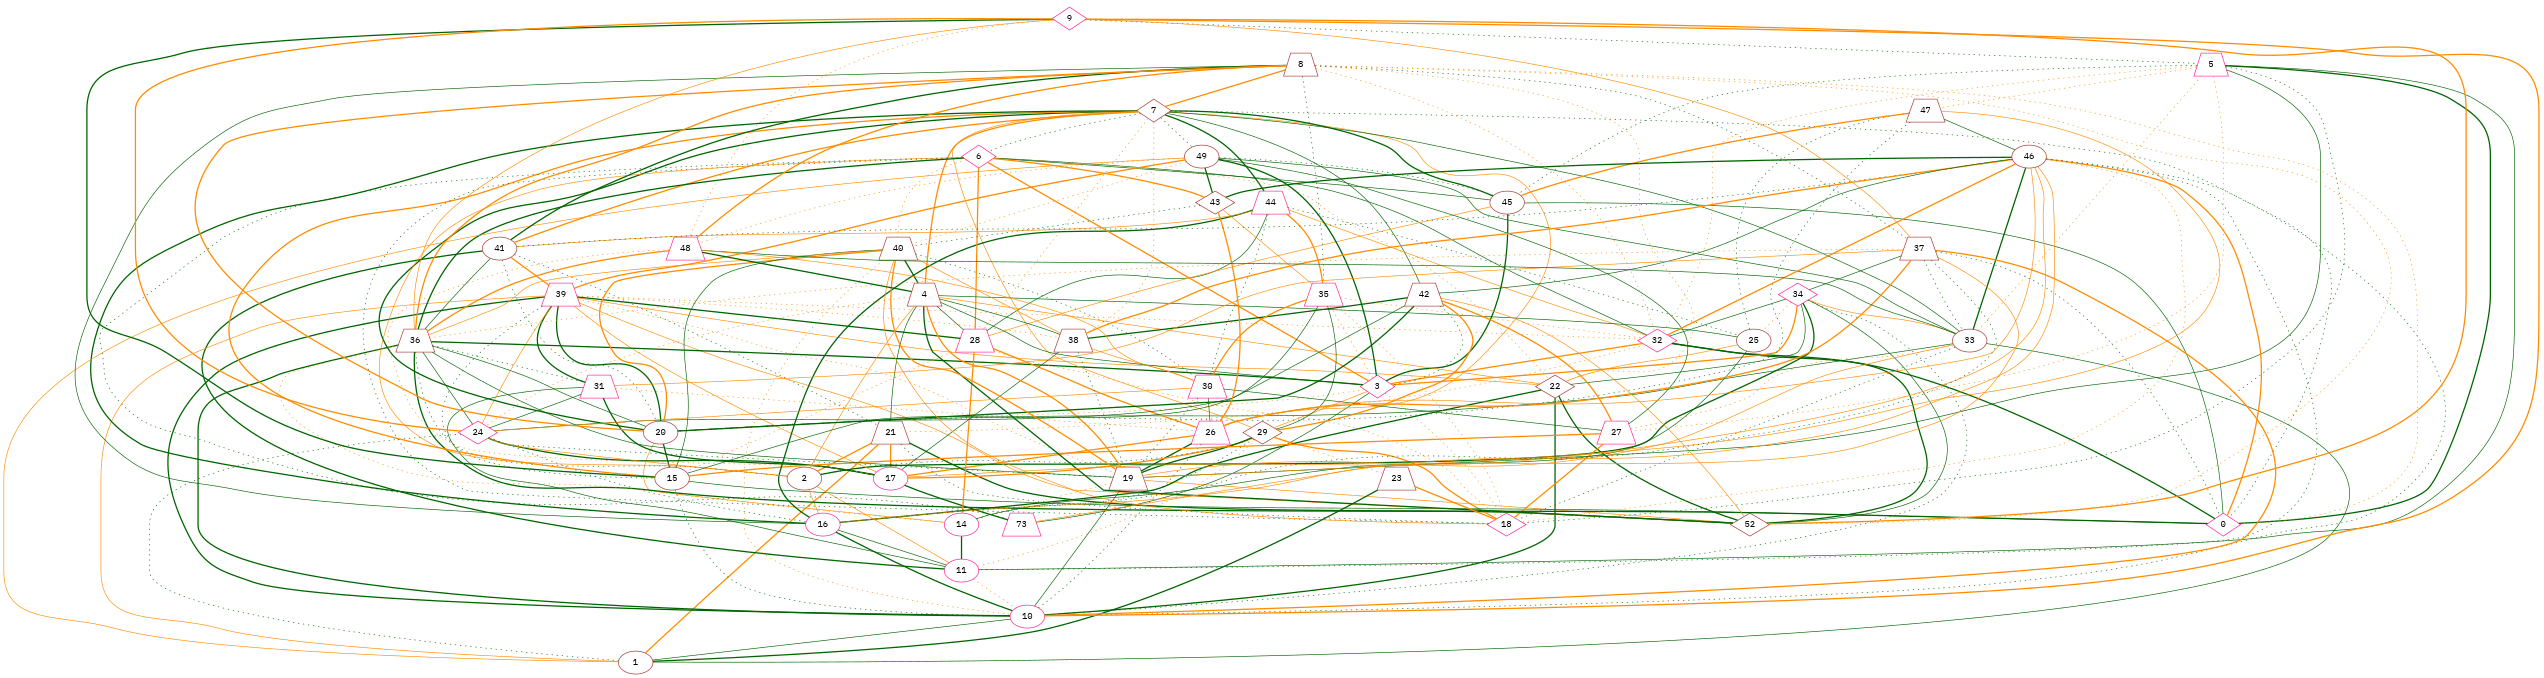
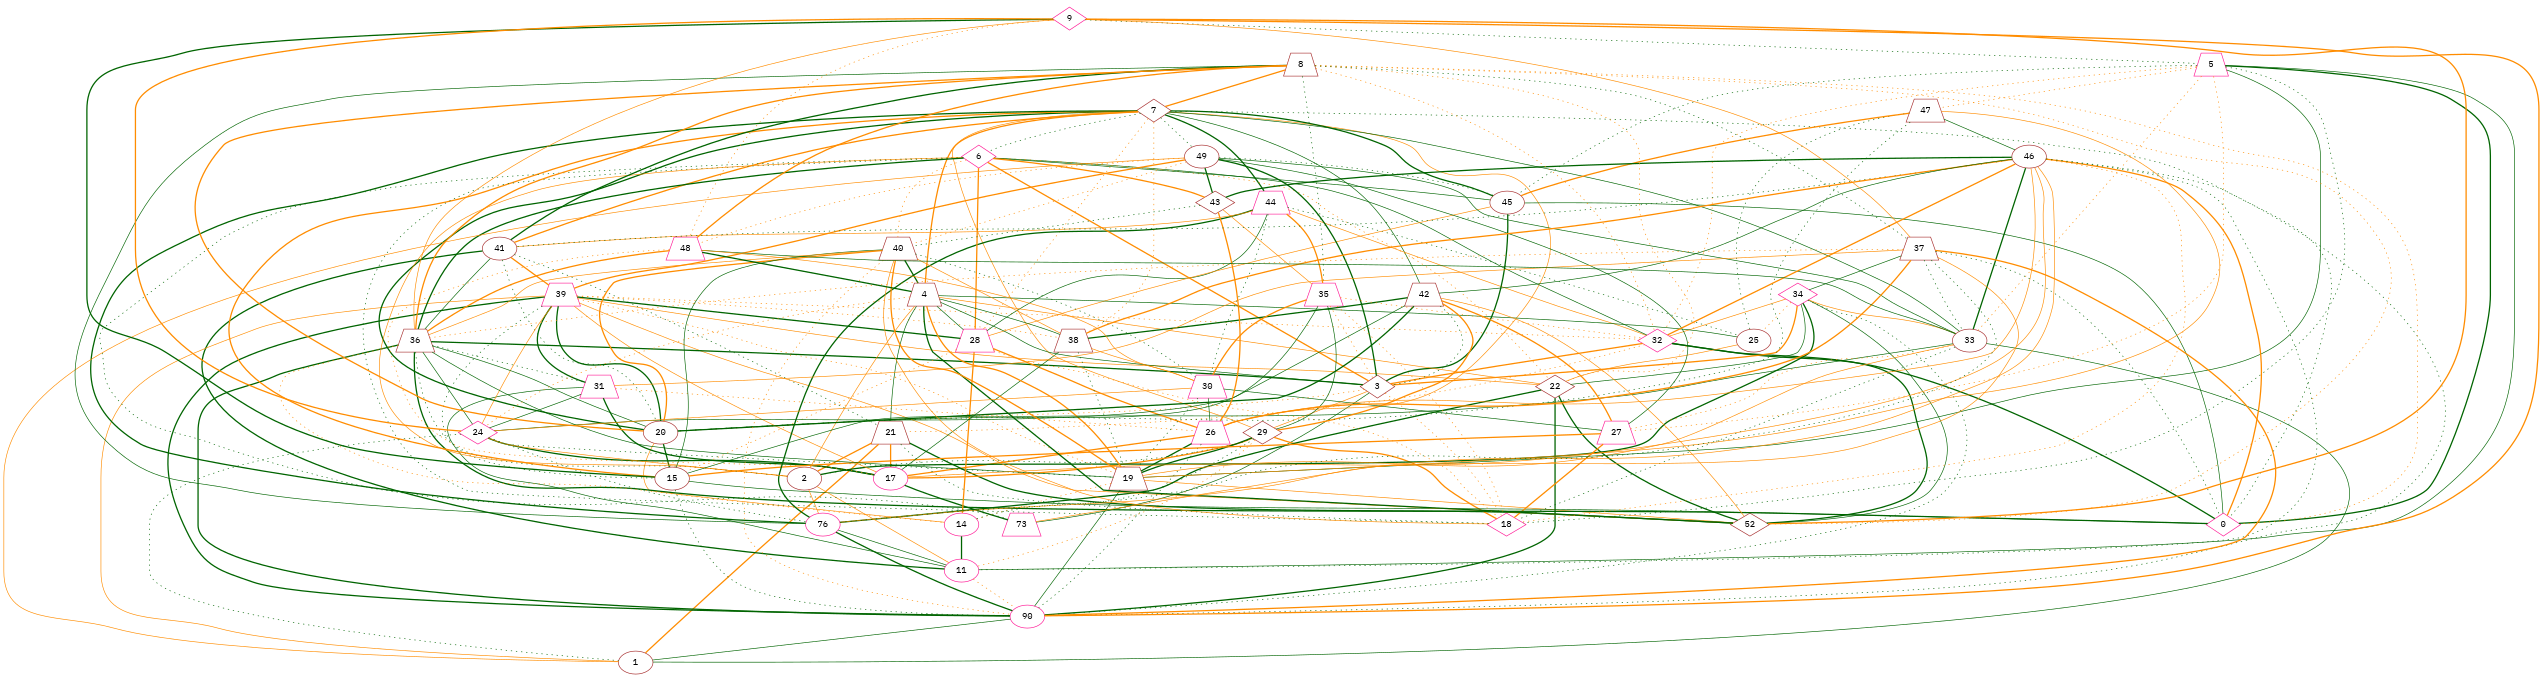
(1728, 318) -> (1728, 318)
(1377, 387) -> (1377, 387)
(1278, 477) -> none
(1397, 479) -> none
(823, 525) -> (823, 525)
(1027, 617) -> (1027, 617)
